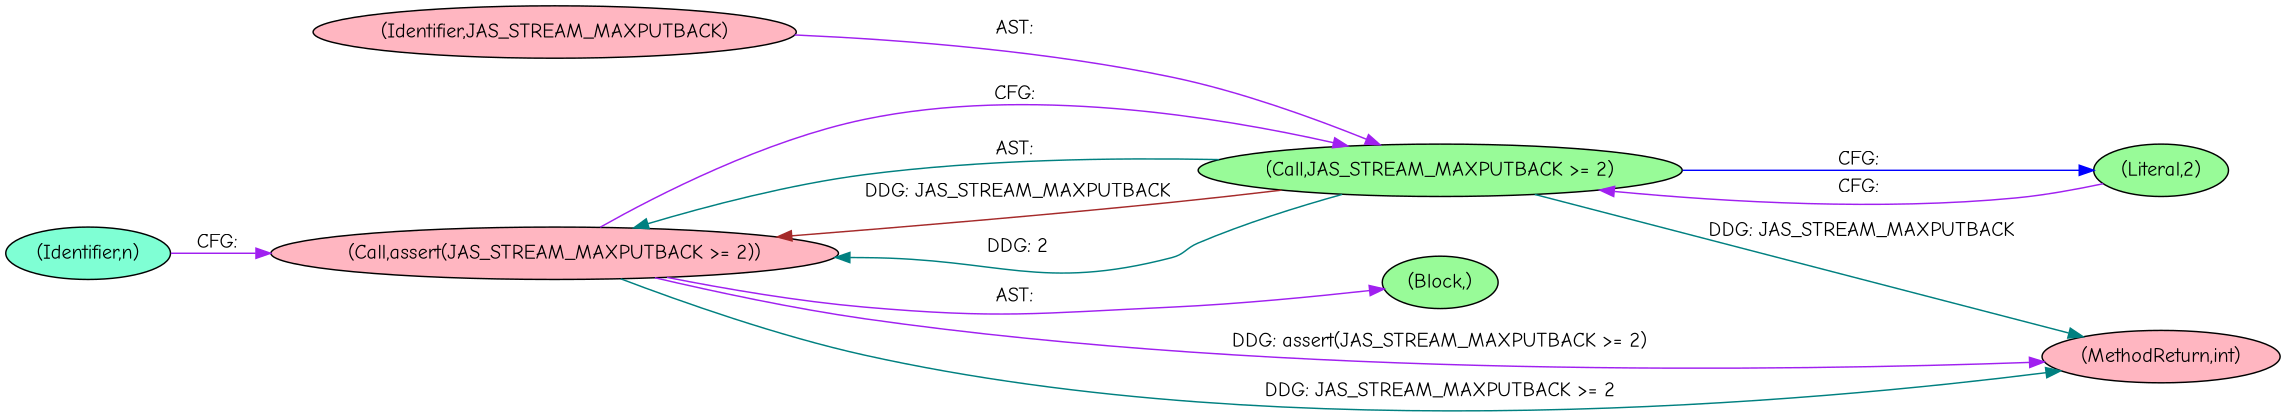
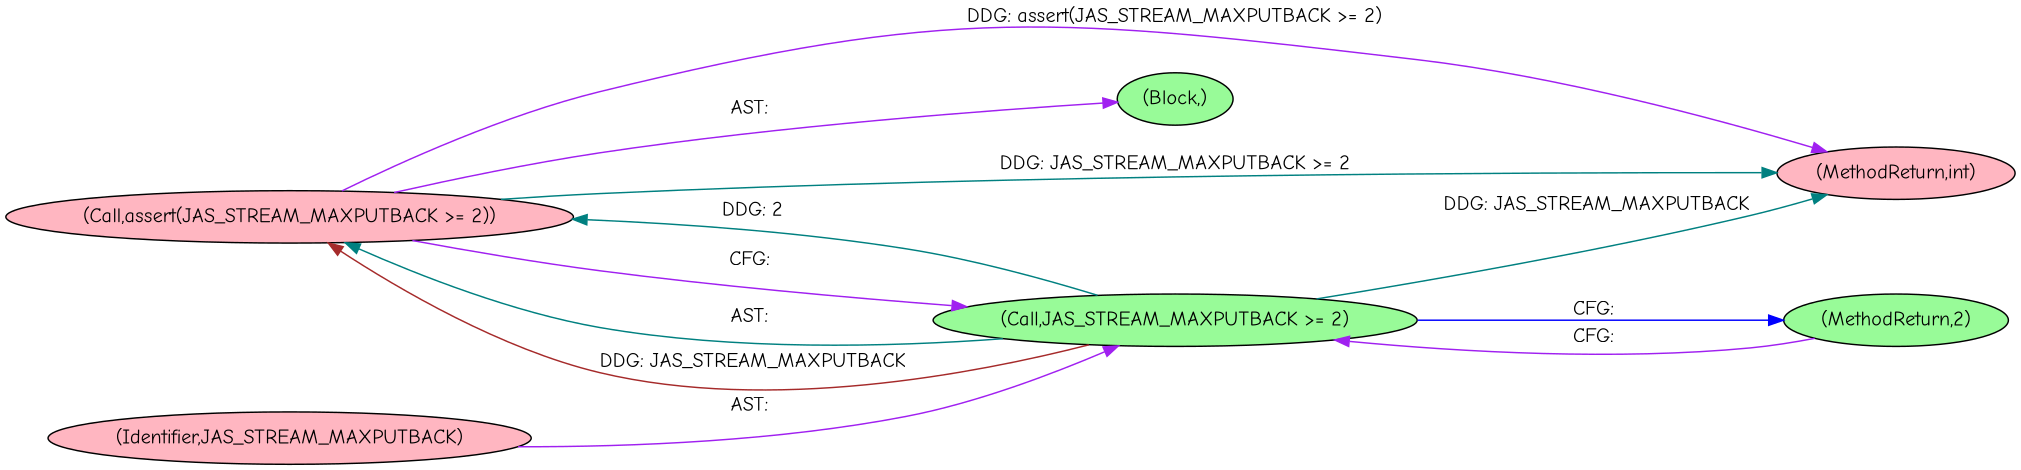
(2161, 170) -> (1896, 320)
(88, 253) -> none
